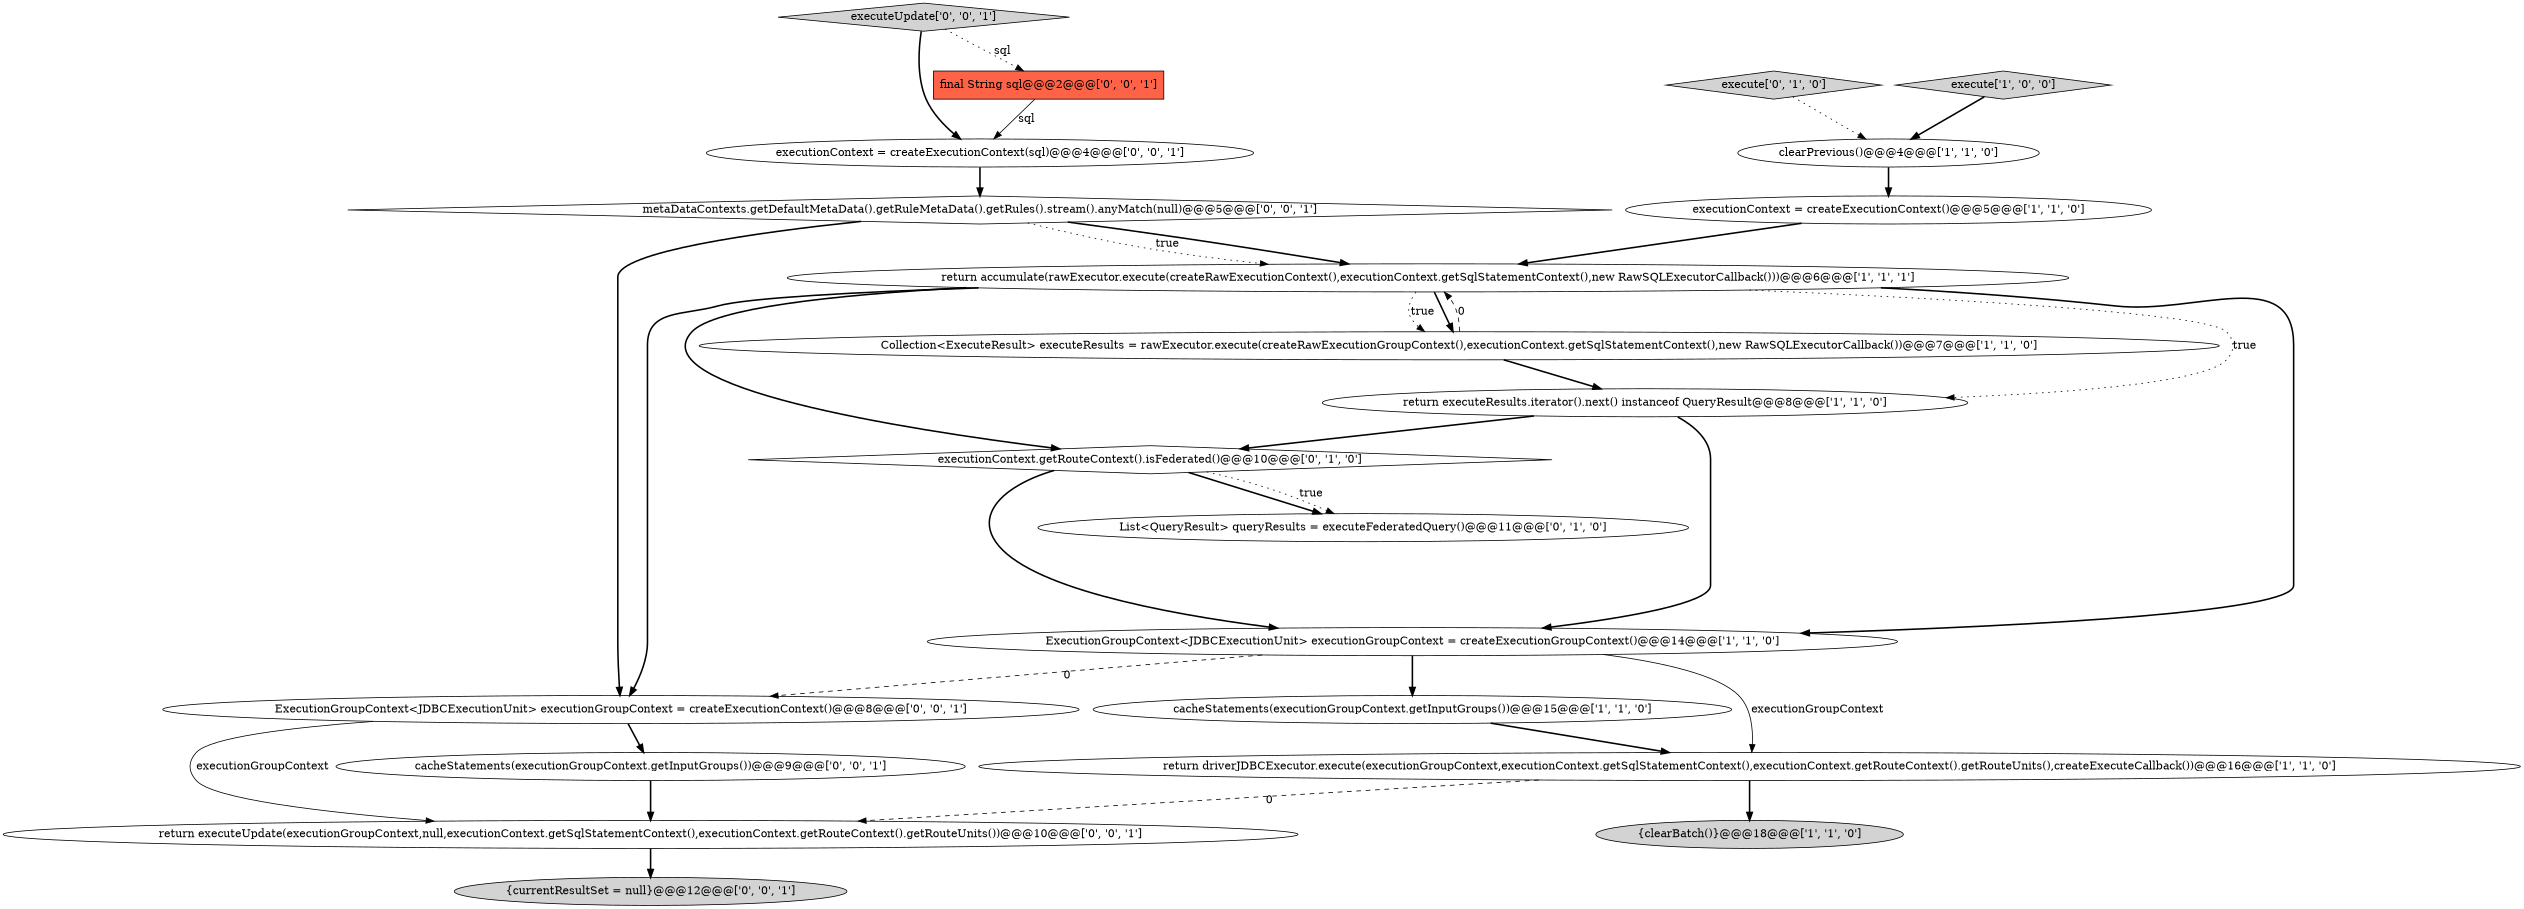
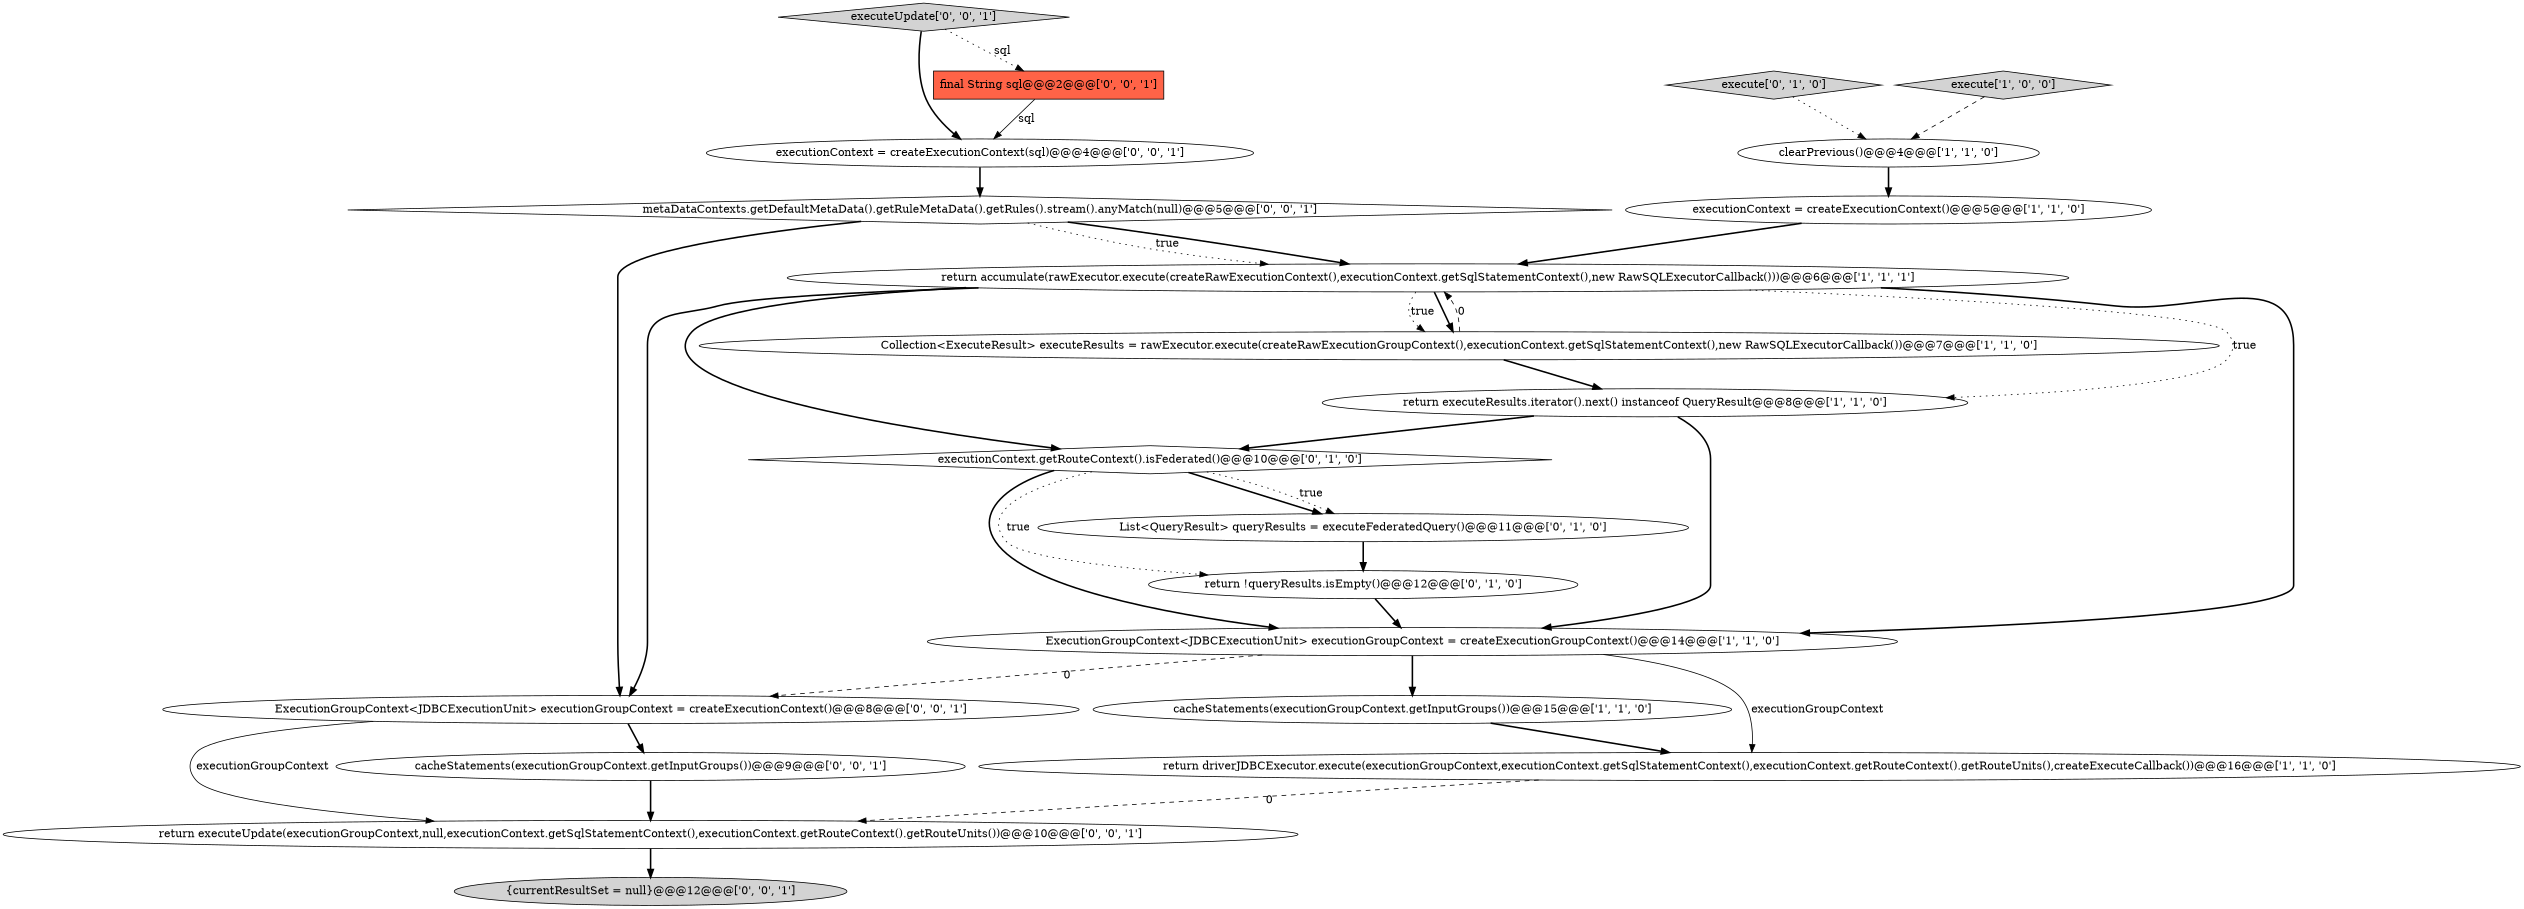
(1951, 116) -> (1951, 116)
none -> (1363, 585)
(1750, 834) -> none
